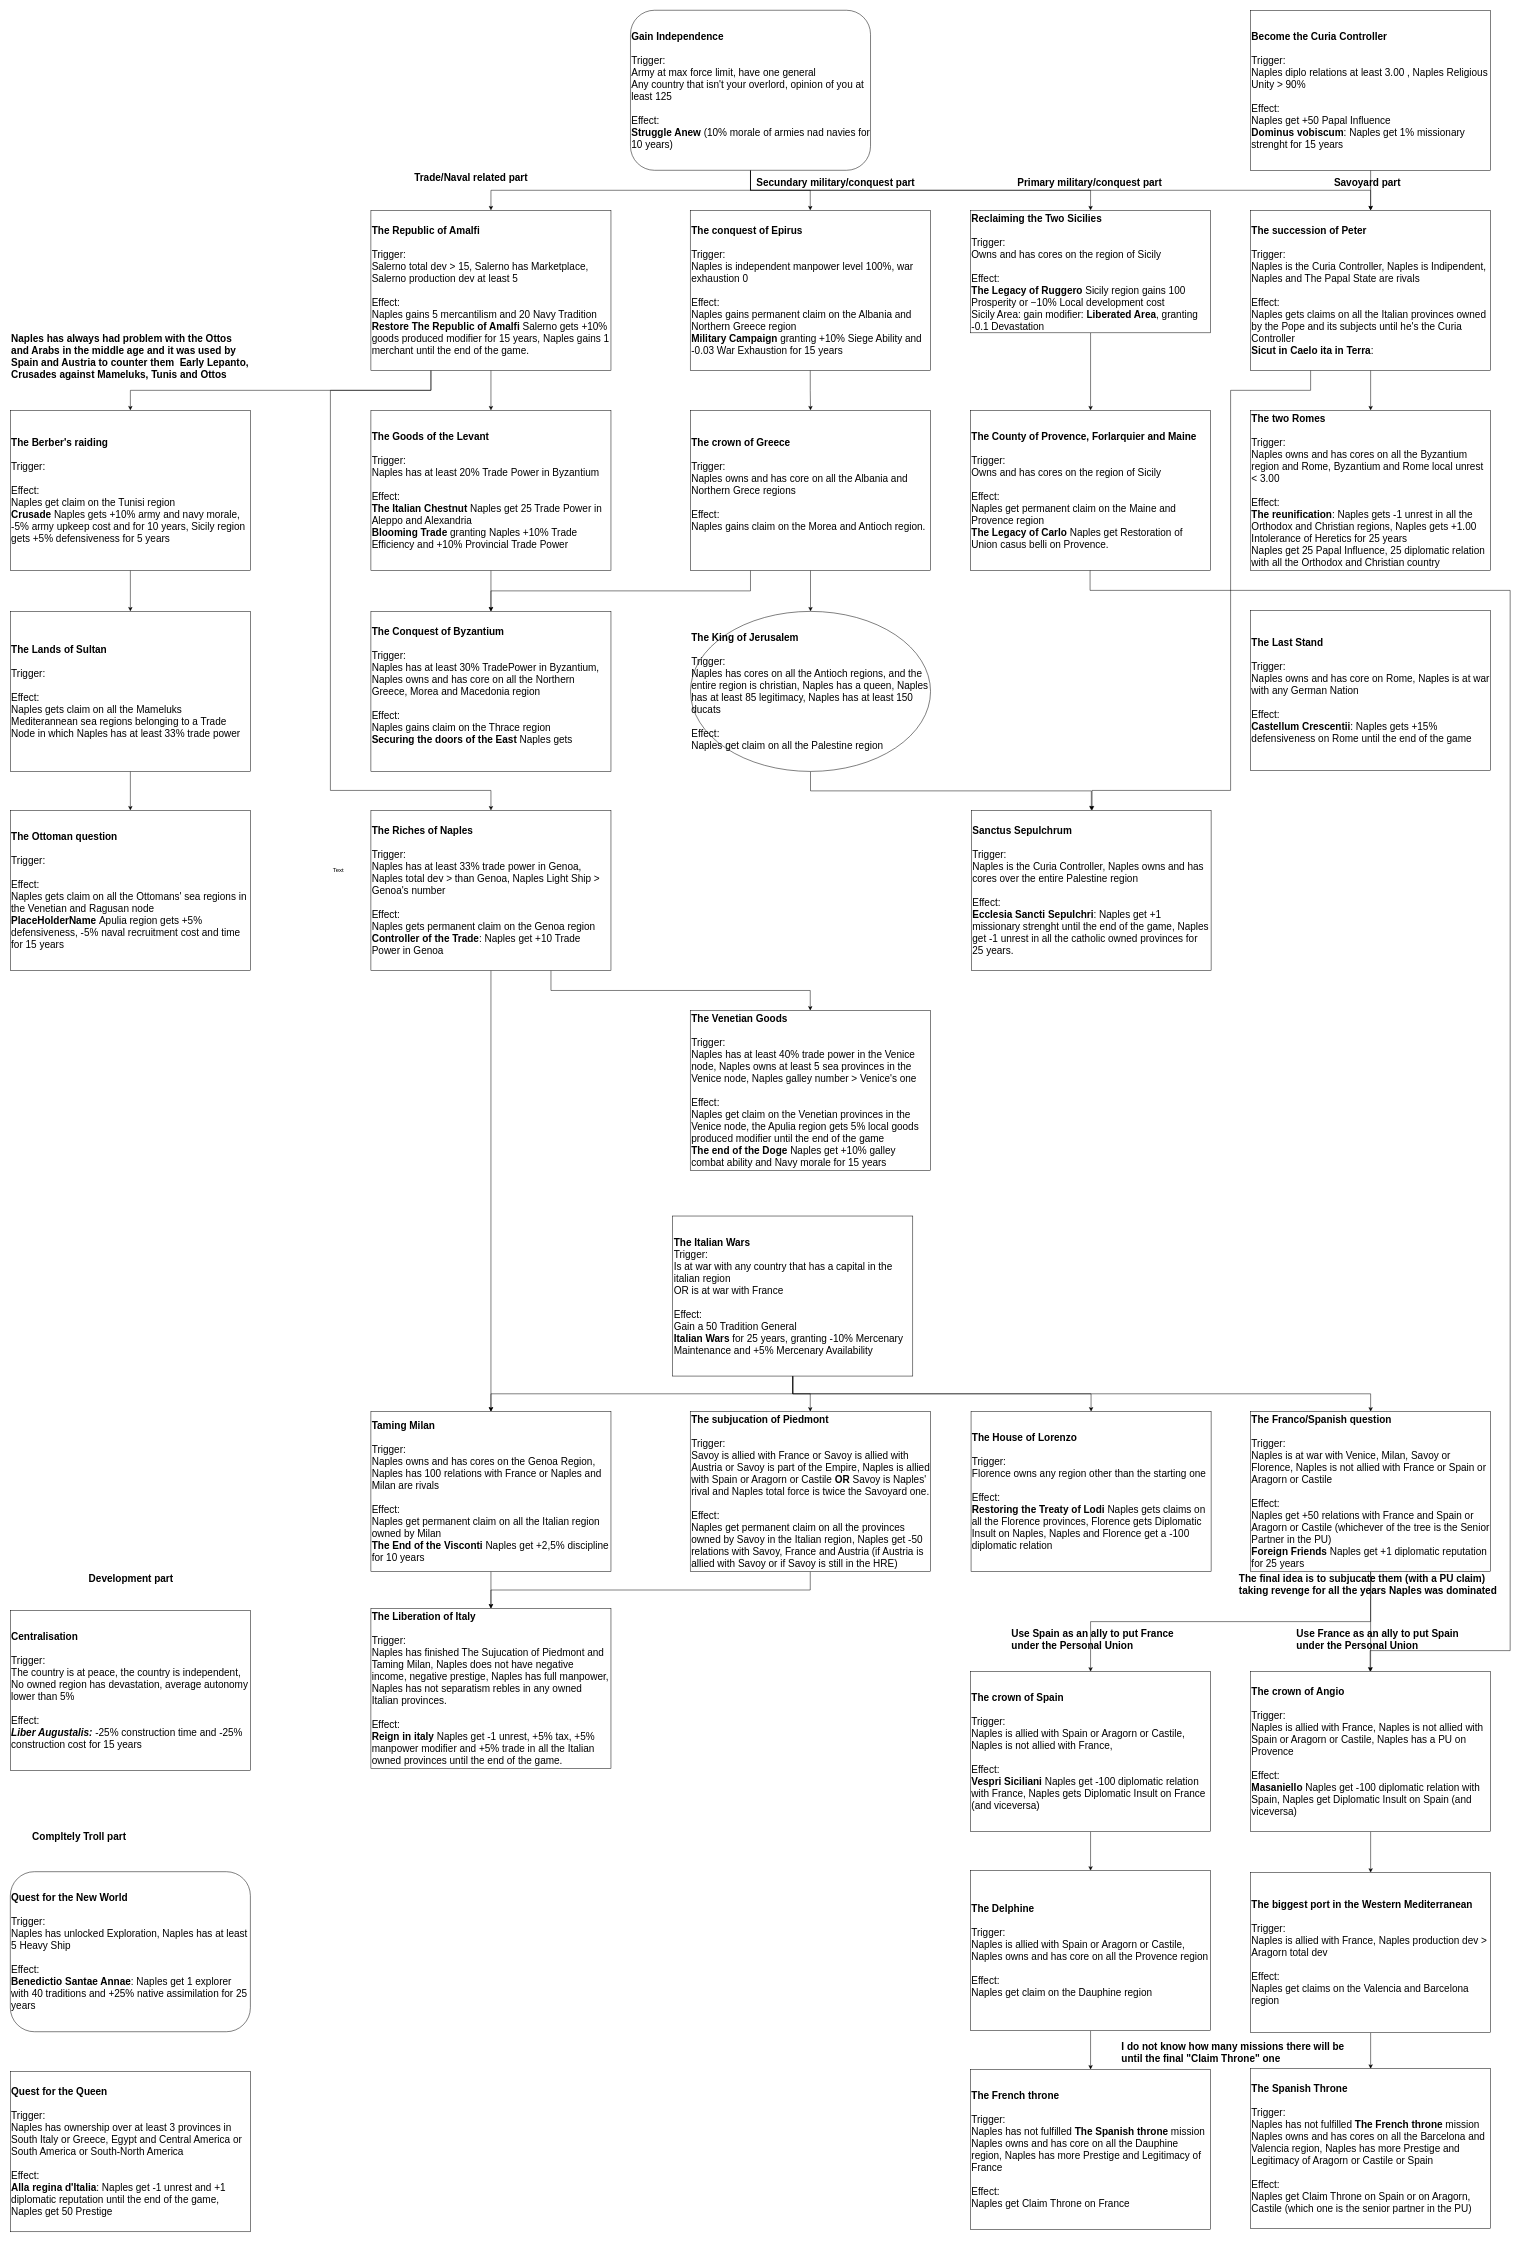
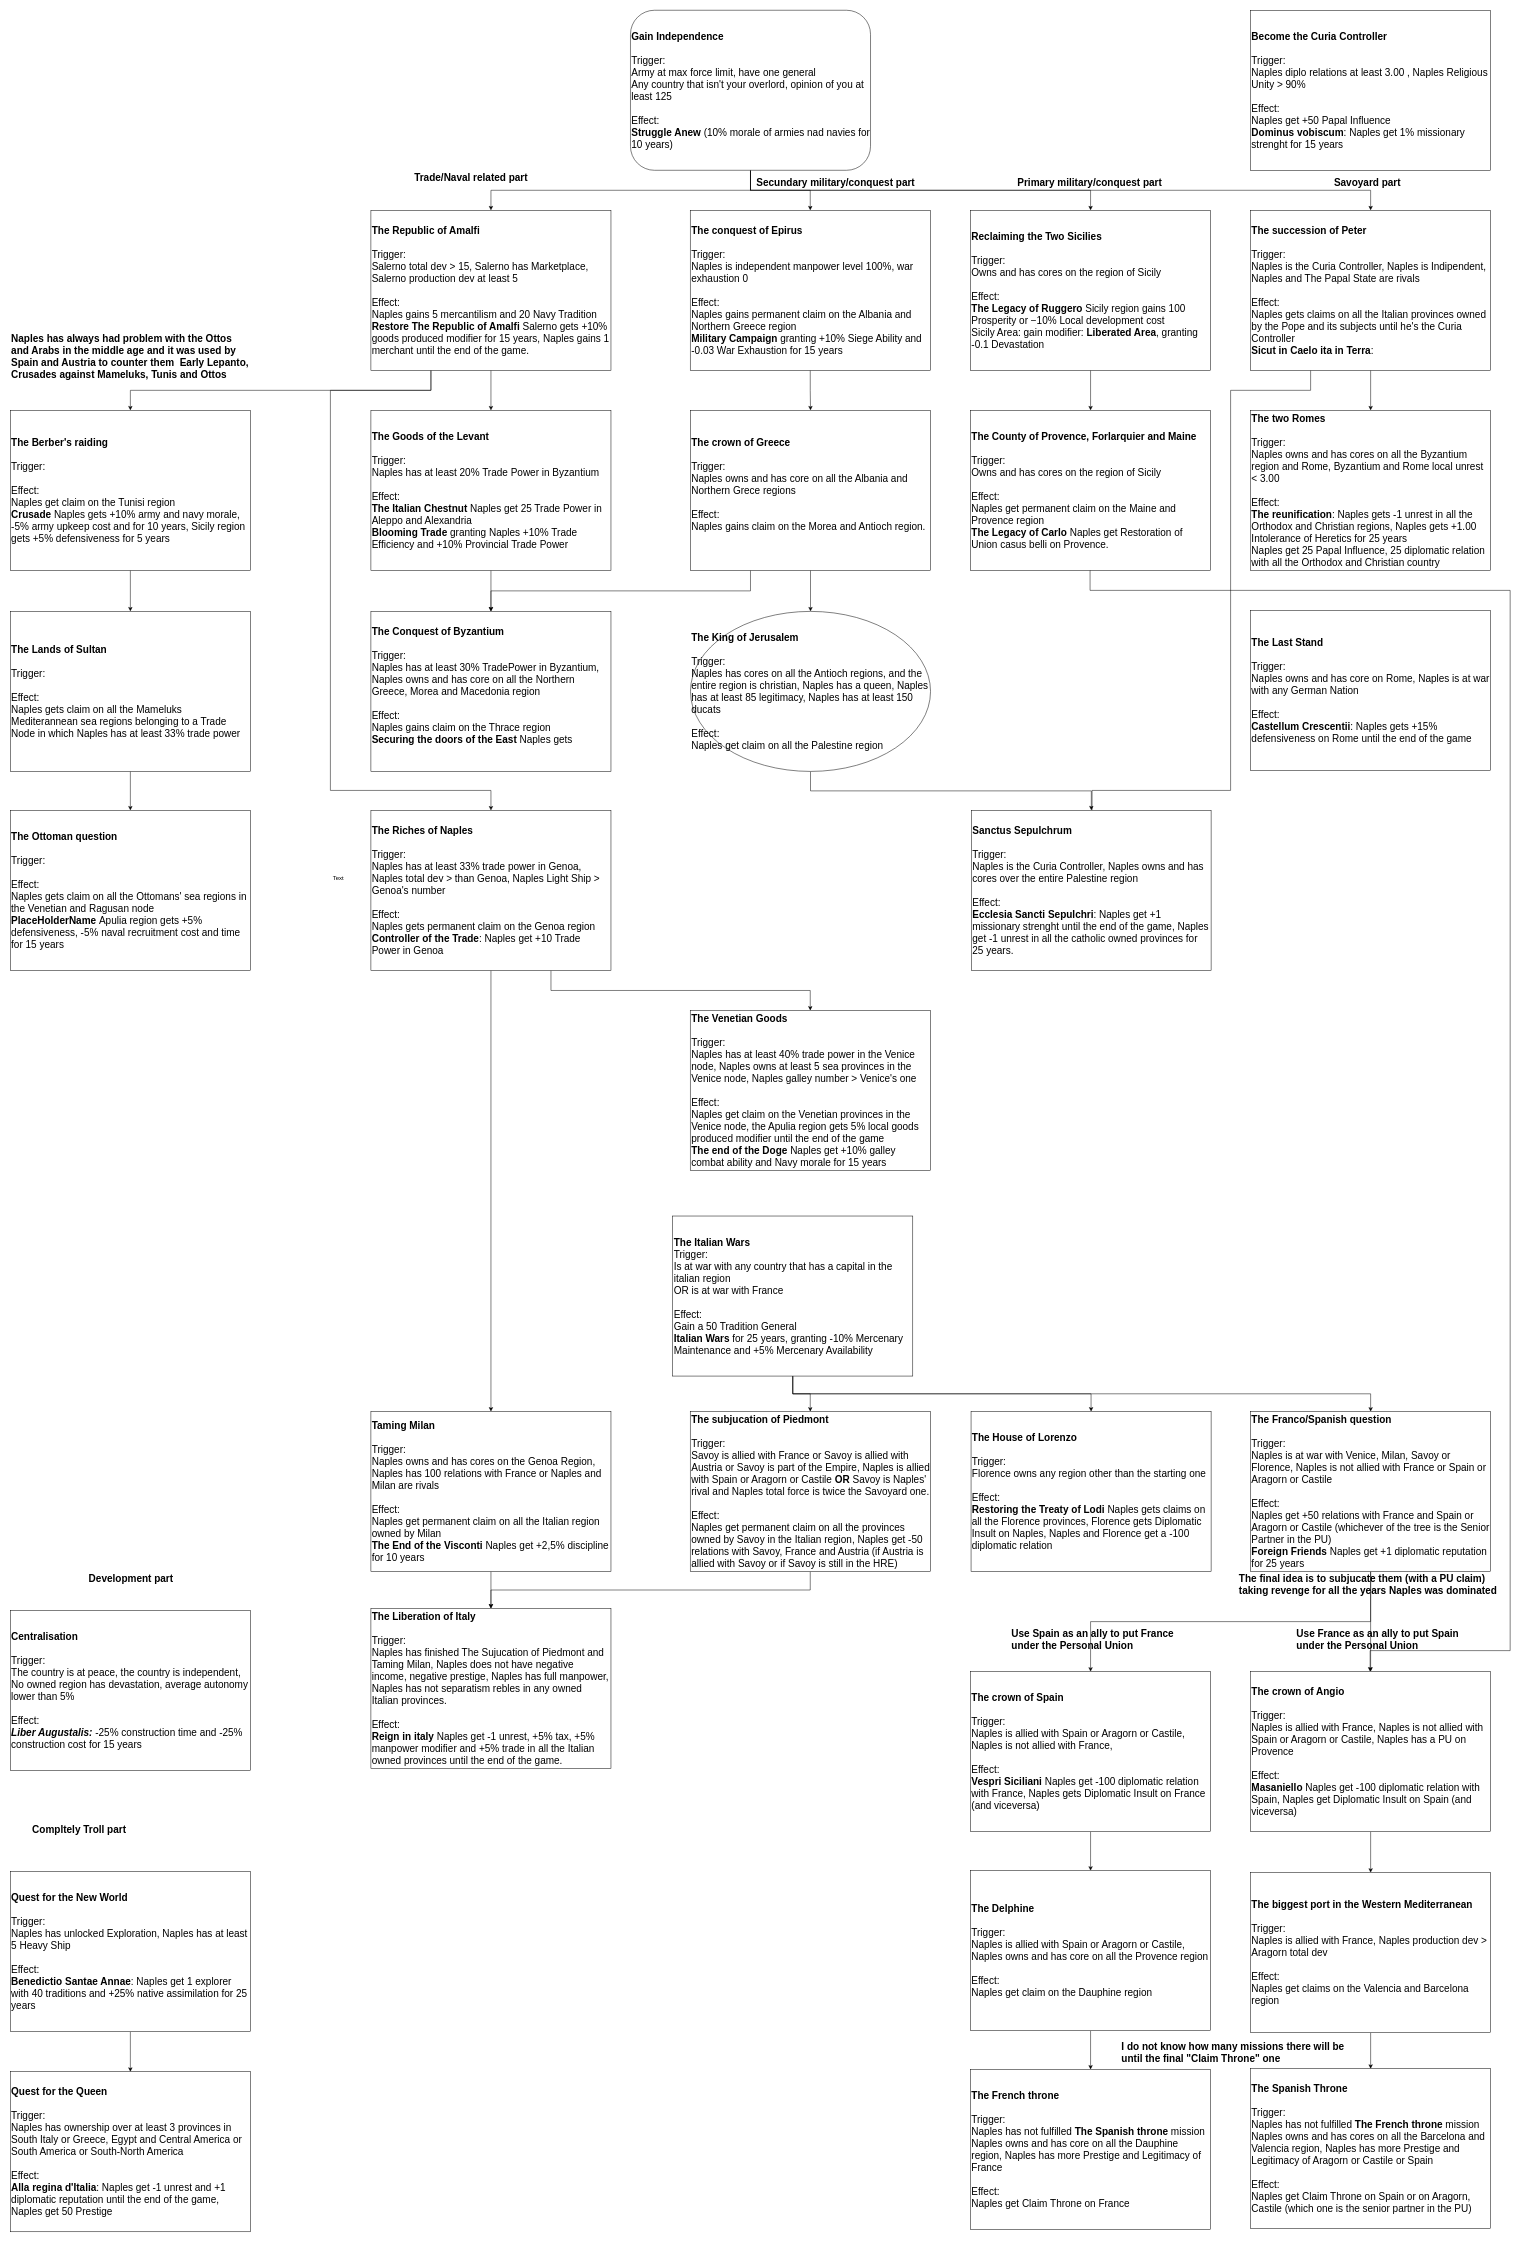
(1370, 178) -> none
(1090, 272) -> (1090, 290)
(1092, 807) -> (1092, 808)
(342, 870) -> (342, 878)
(642, 1394) -> none
(81, 1834) -> (81, 1827)
(130, 1951) -> (130, 1951)
none -> (130, 2067)
